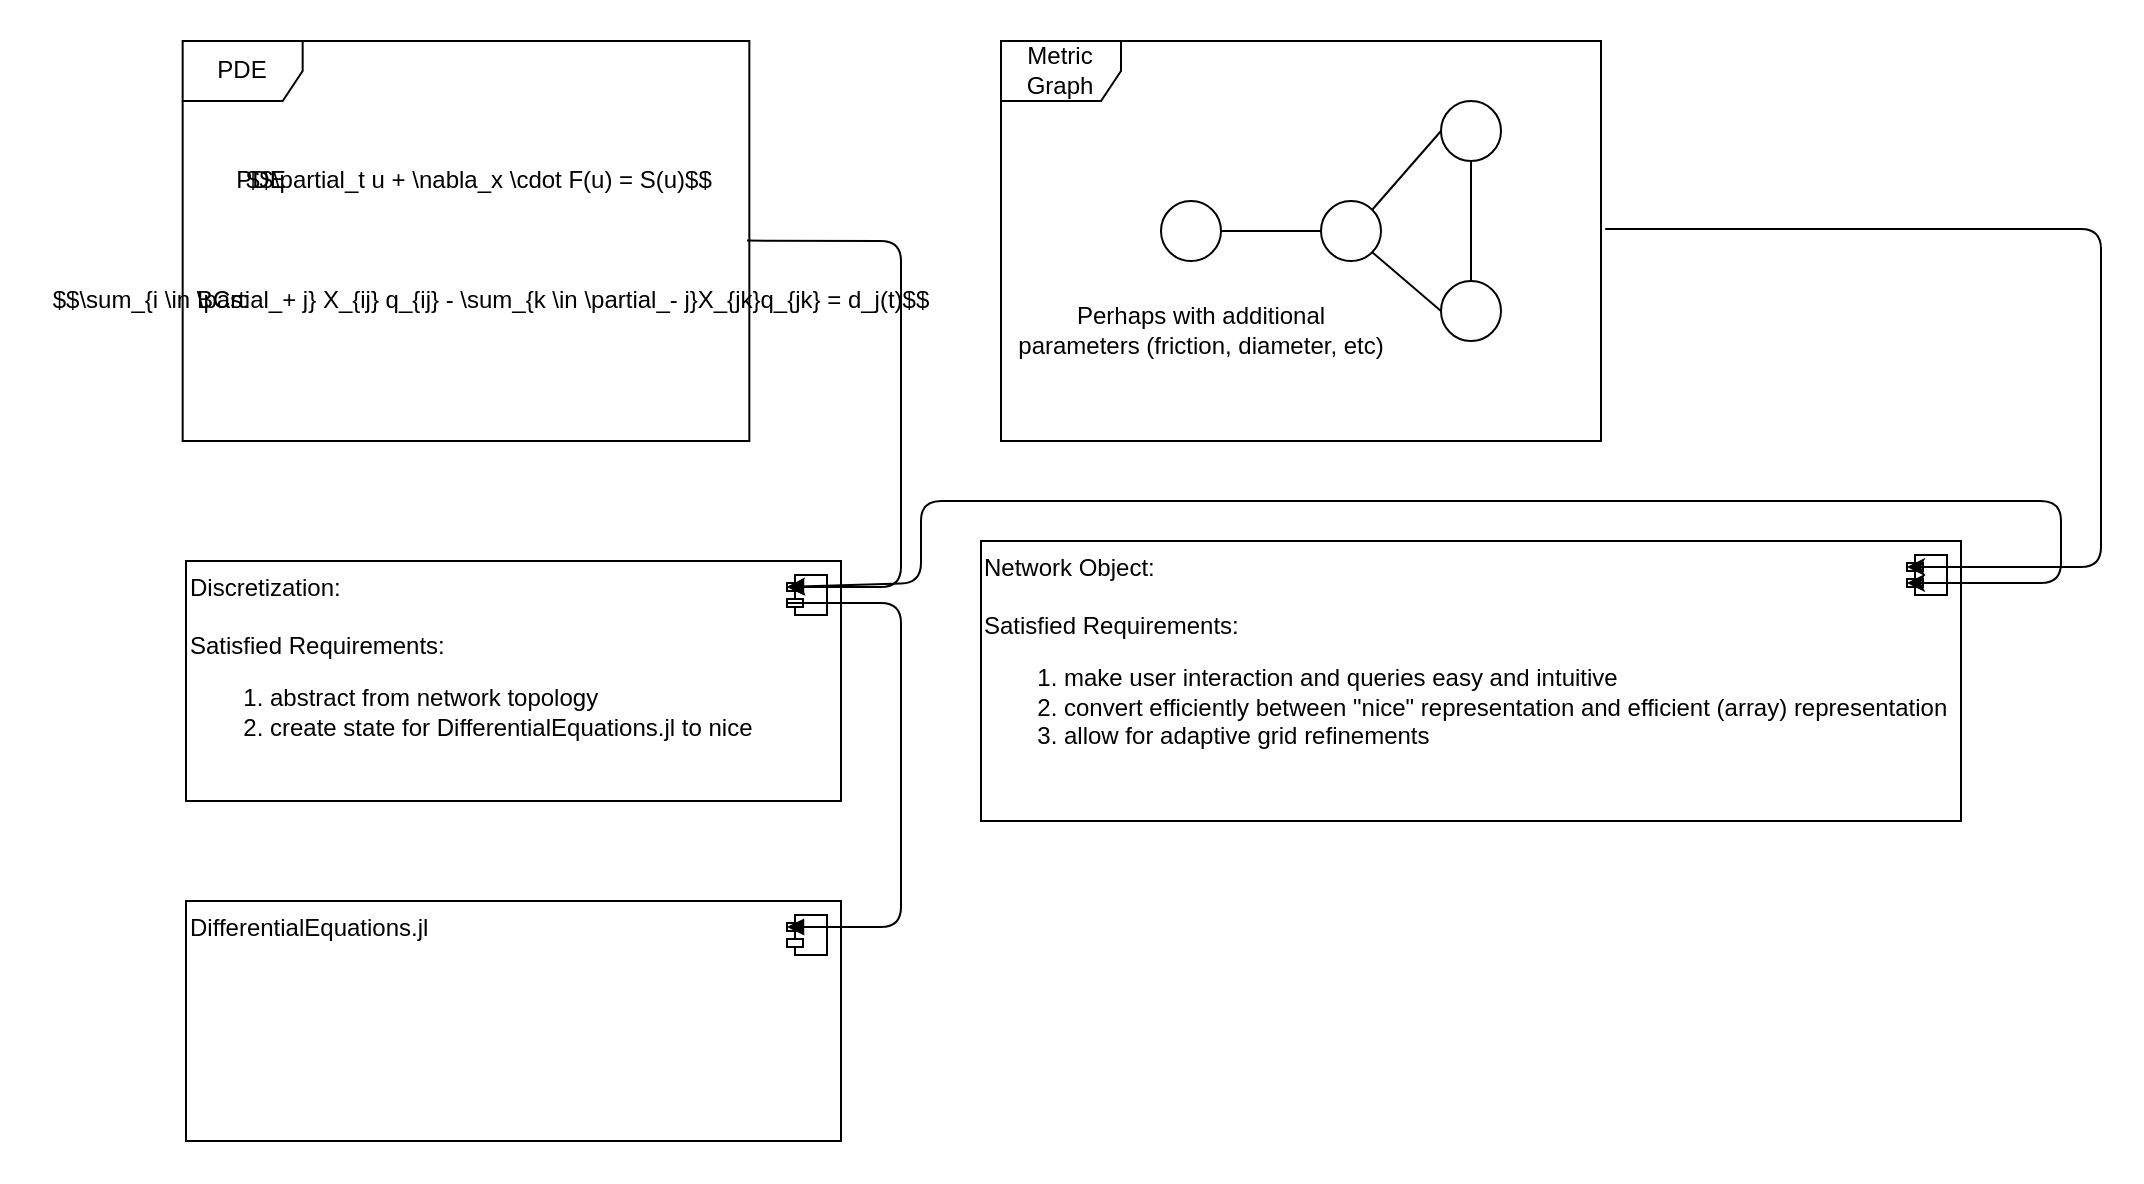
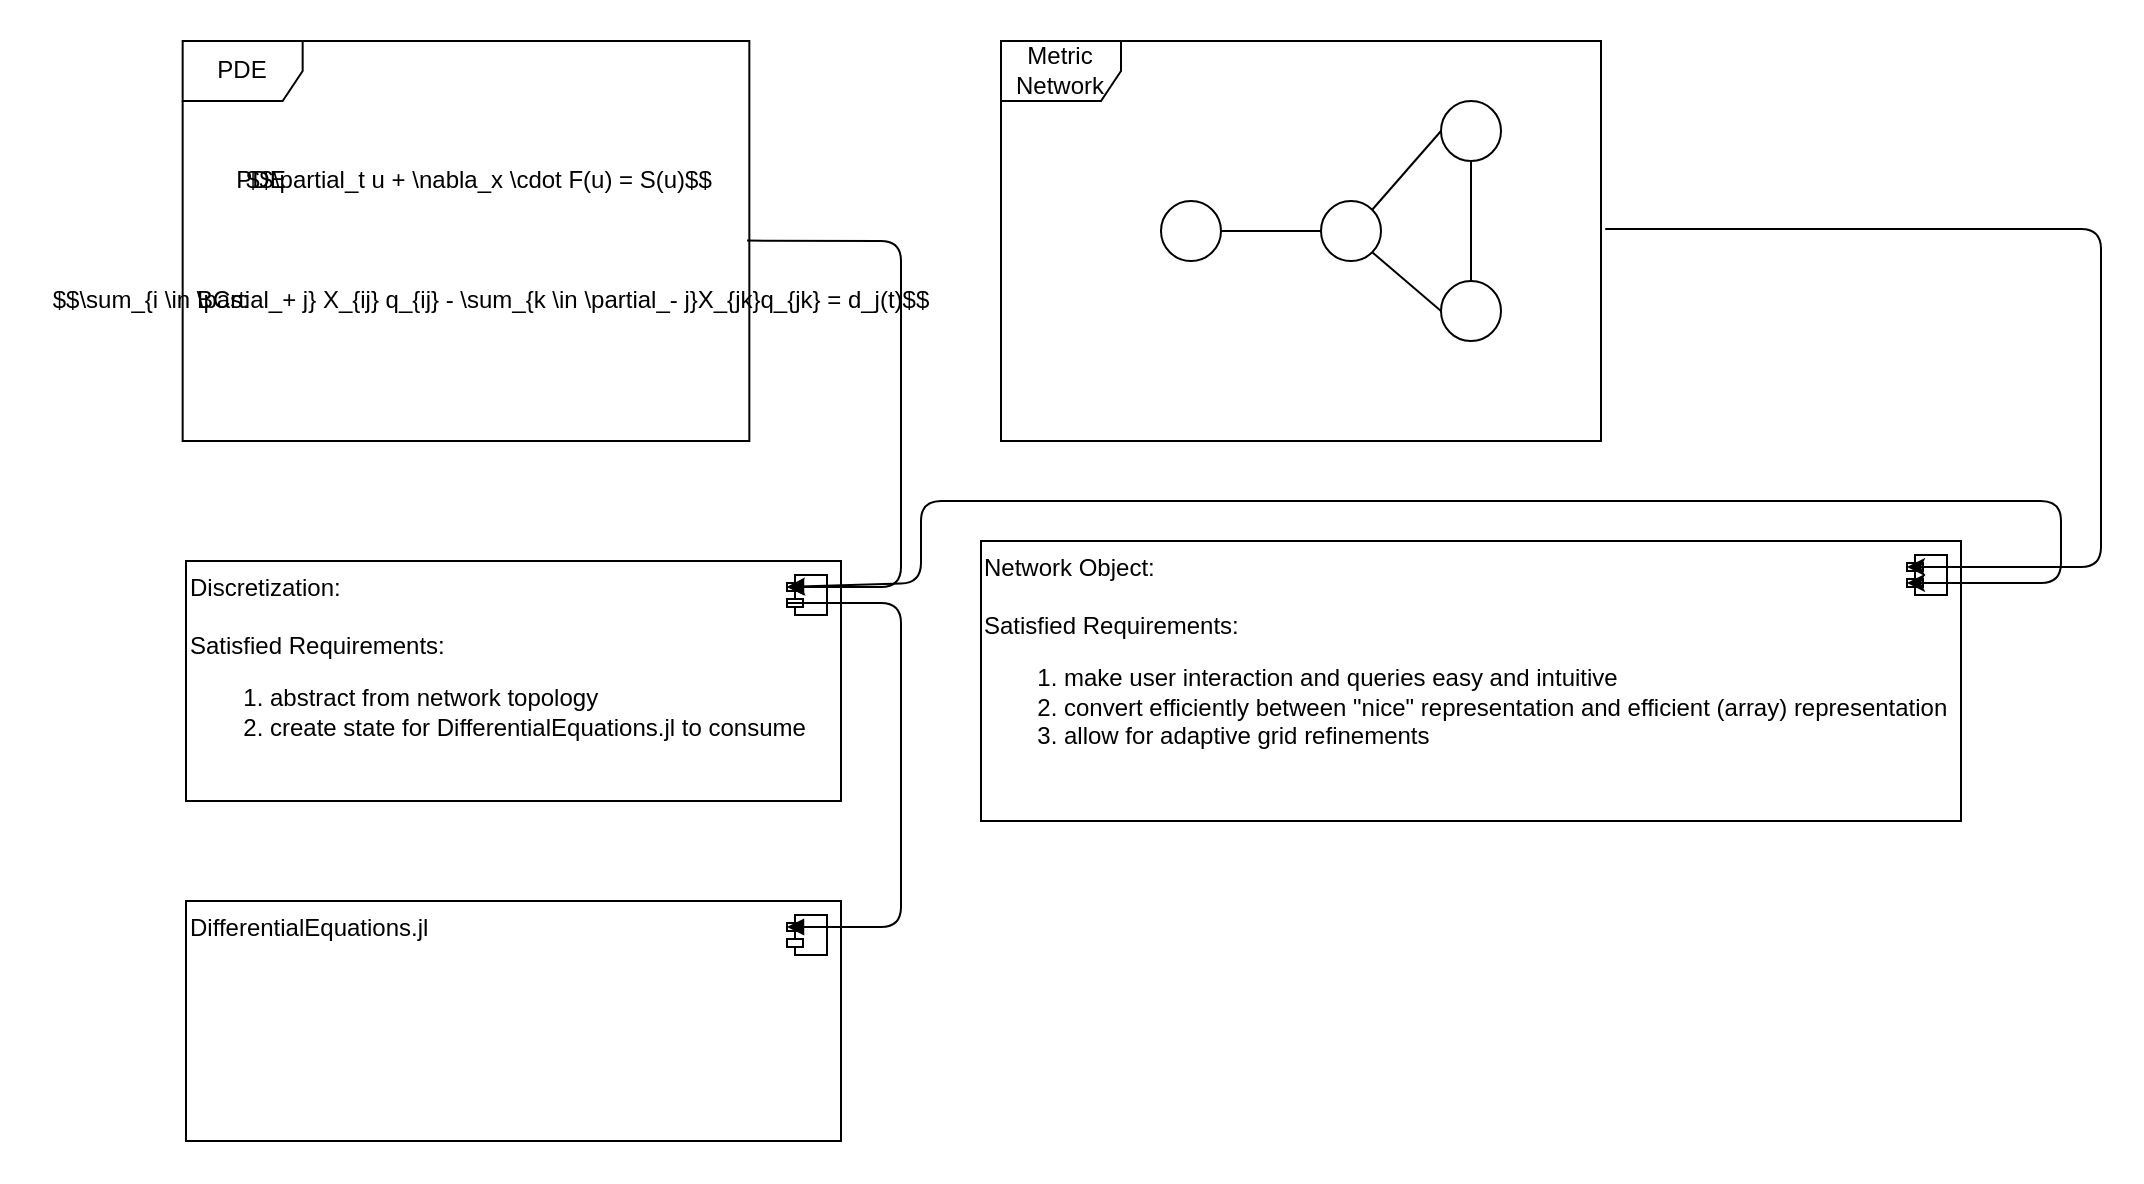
(1061, 71) -> (1061, 71)
(1201, 331) -> none
(483, 633) -> (506, 633)
